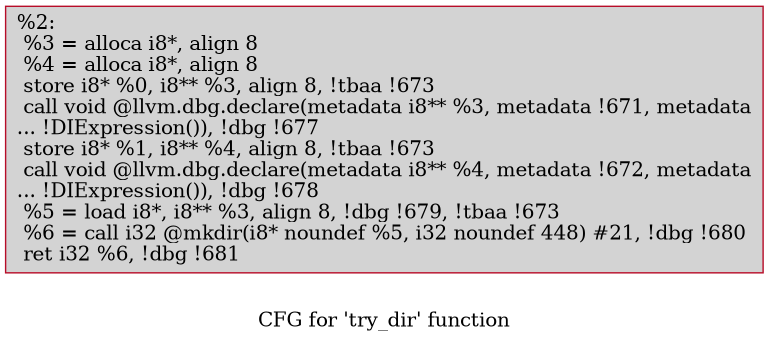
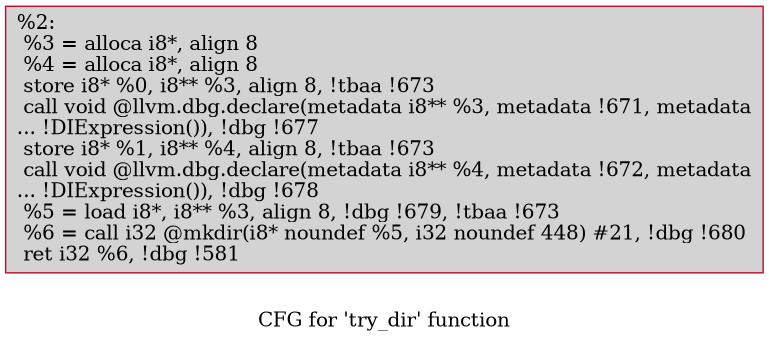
(129, 255) -> (129, 255)
